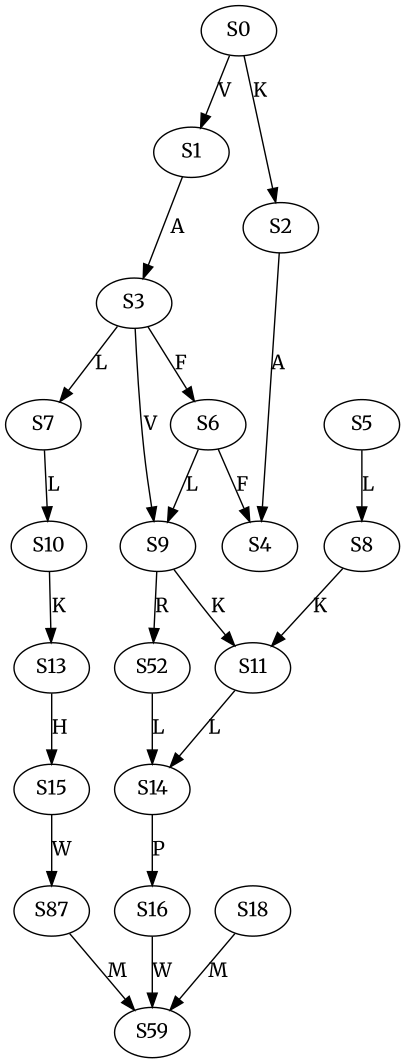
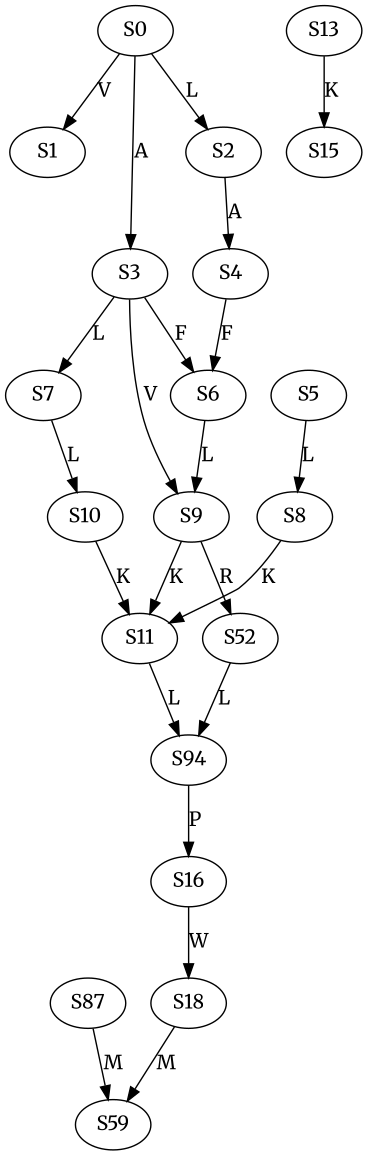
(260, 92) -> (193, 92)
(165, 221) -> (133, 145)
(231, 479) -> (221, 328)
(50, 600) -> (110, 571)
(60, 729) -> (331, 92)
(152, 789) -> (189, 760)
(52, 843) -> none
(152, 965) -> (189, 935)
